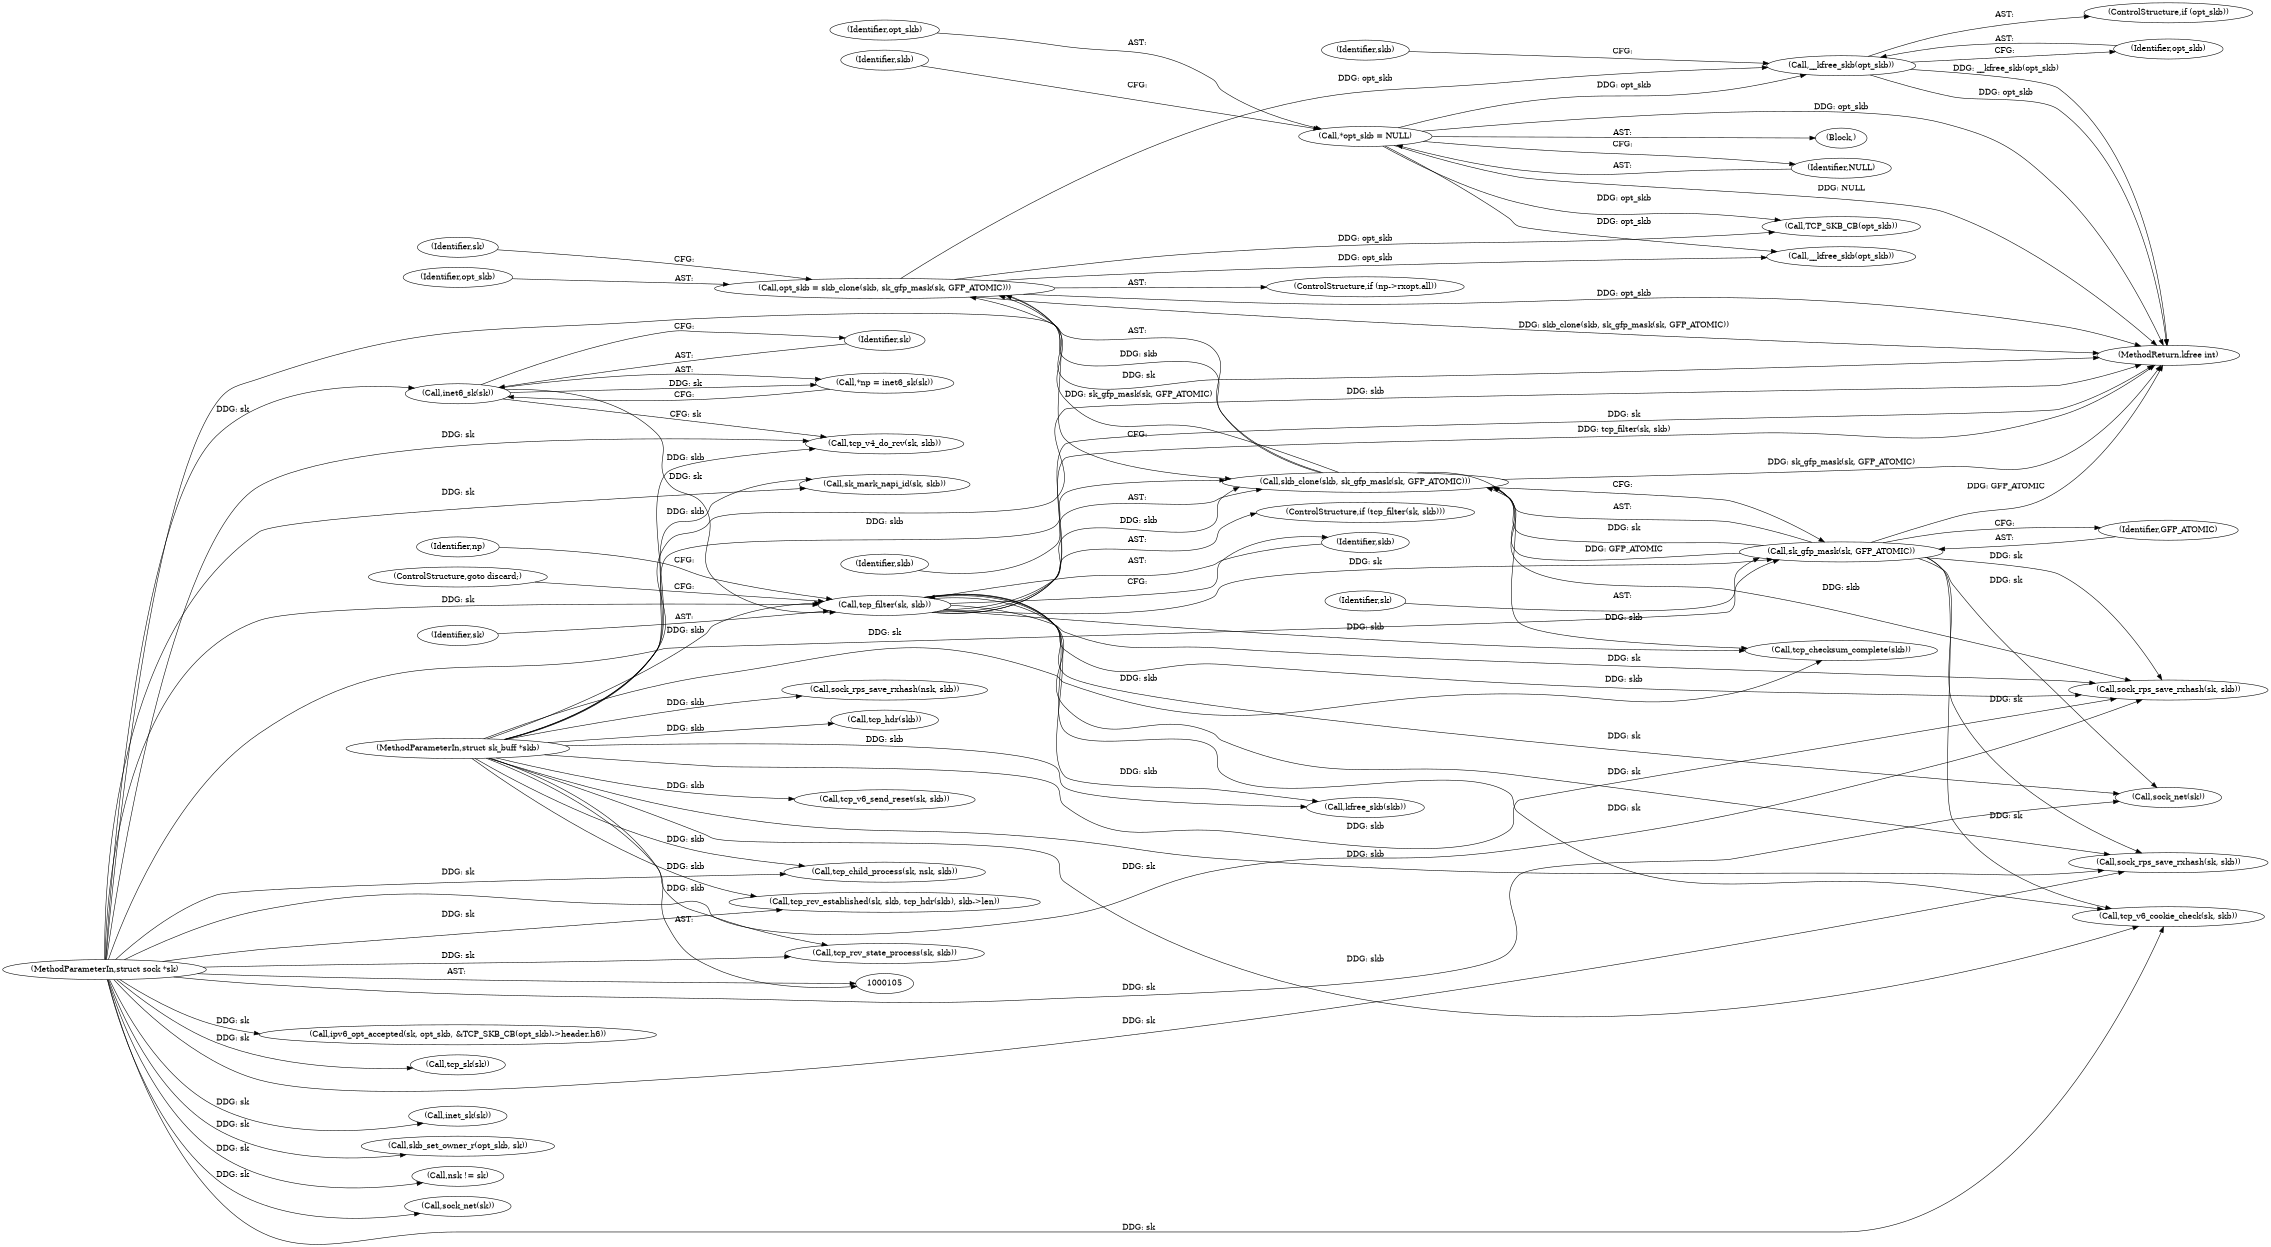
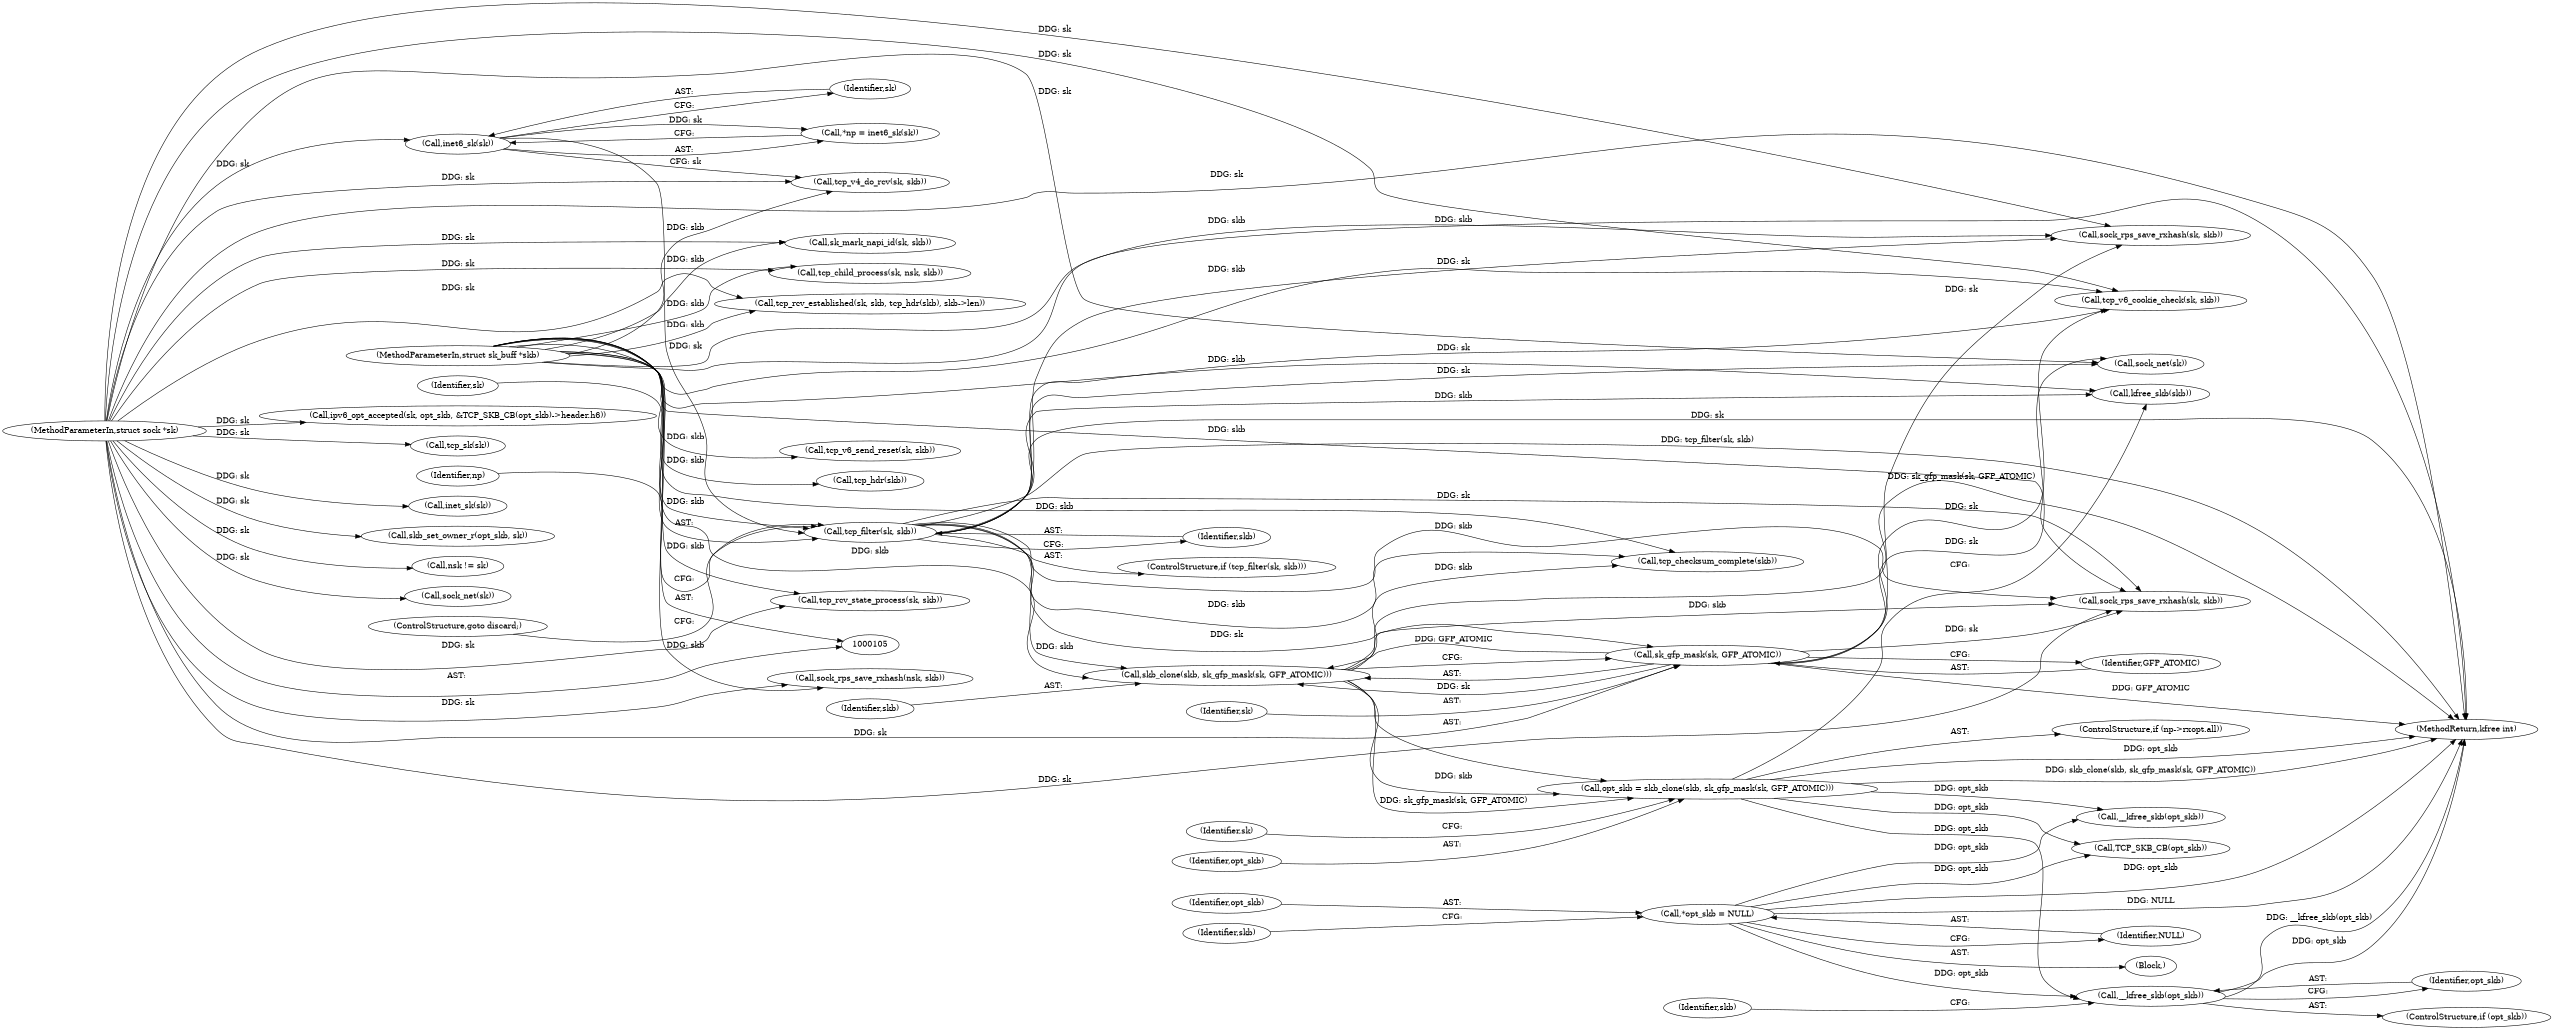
(1064, 437) -> (1941, 594)
(339, 611) -> (360, 720)
